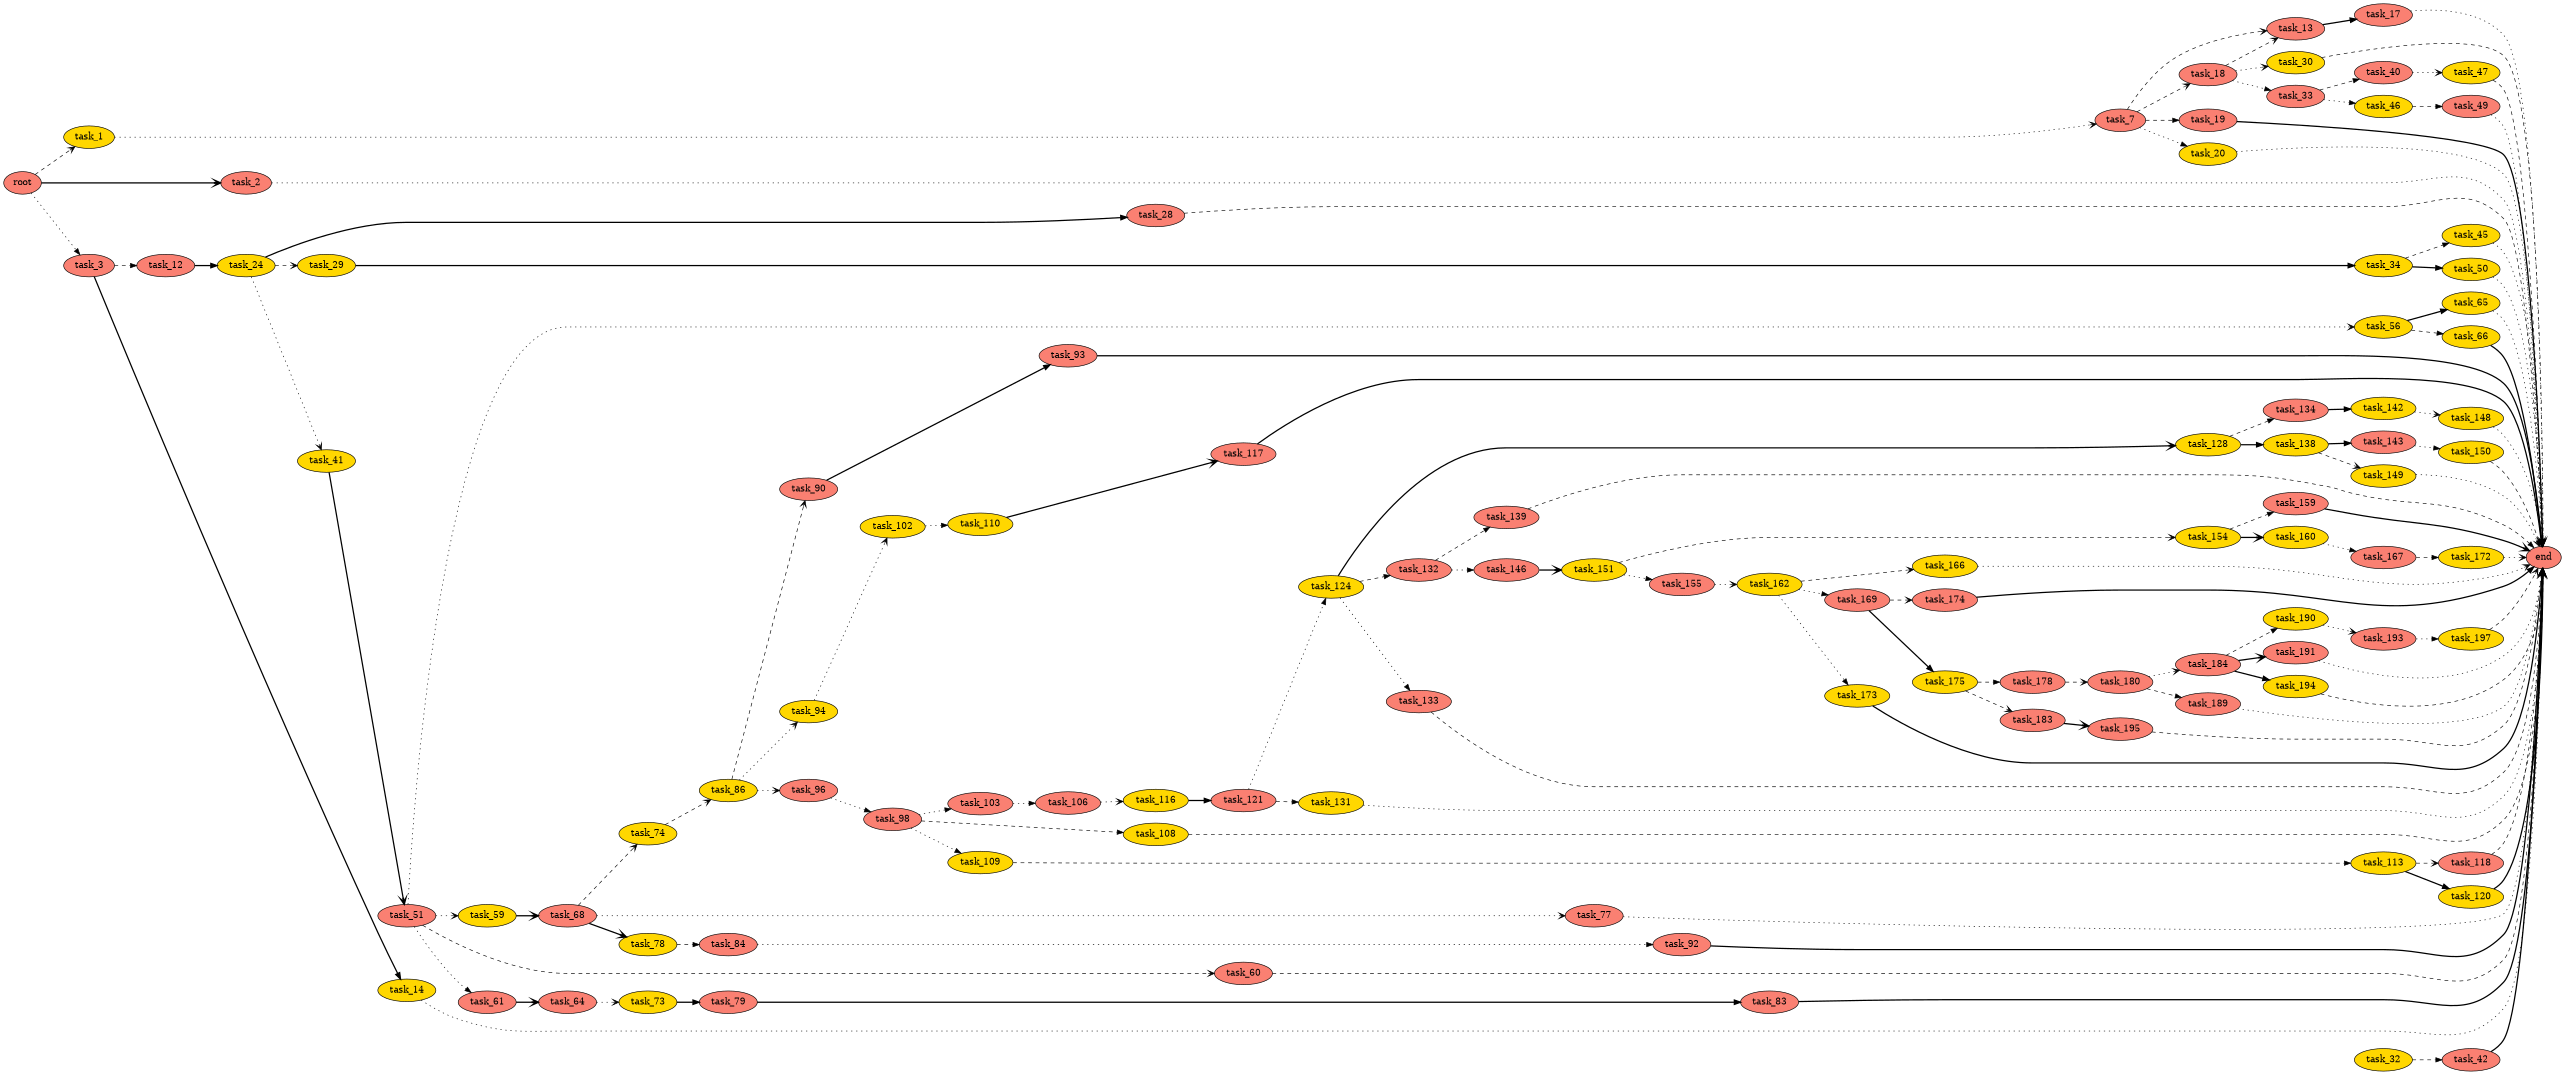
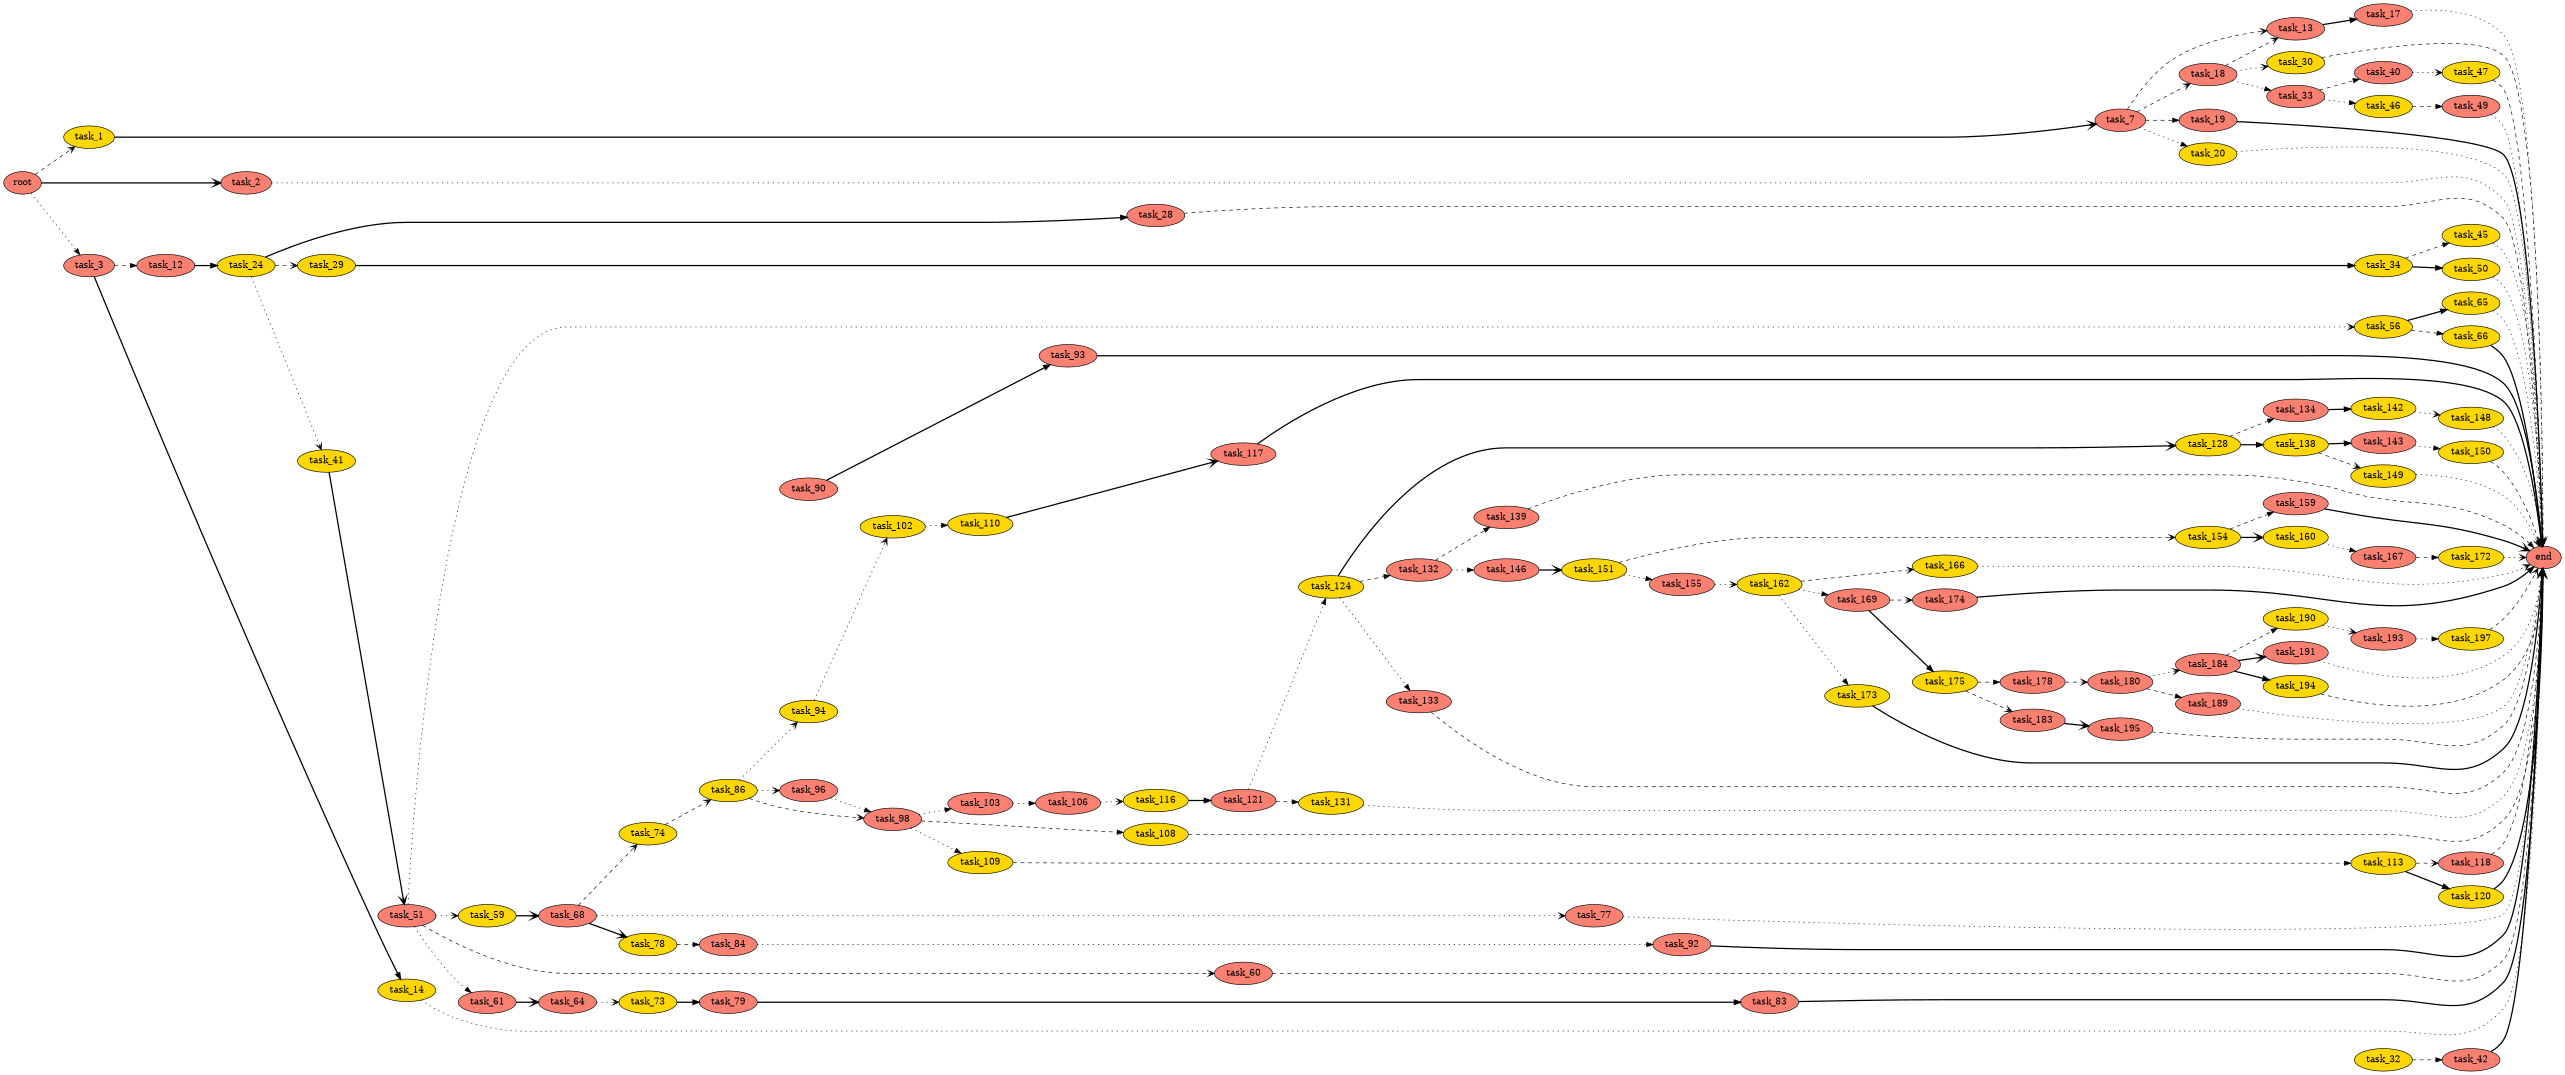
(1103, 137) -> (1103, 137)
(768, 643) -> (803, 812)
